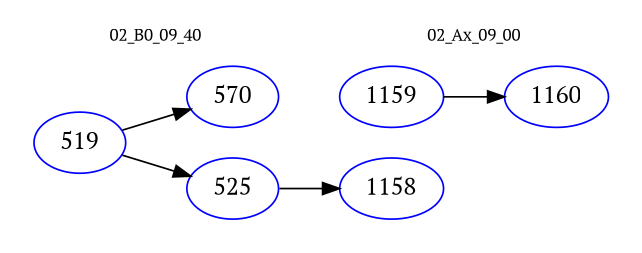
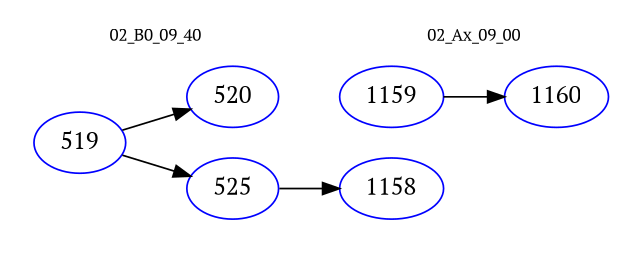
(233, 97) -> (233, 97)
